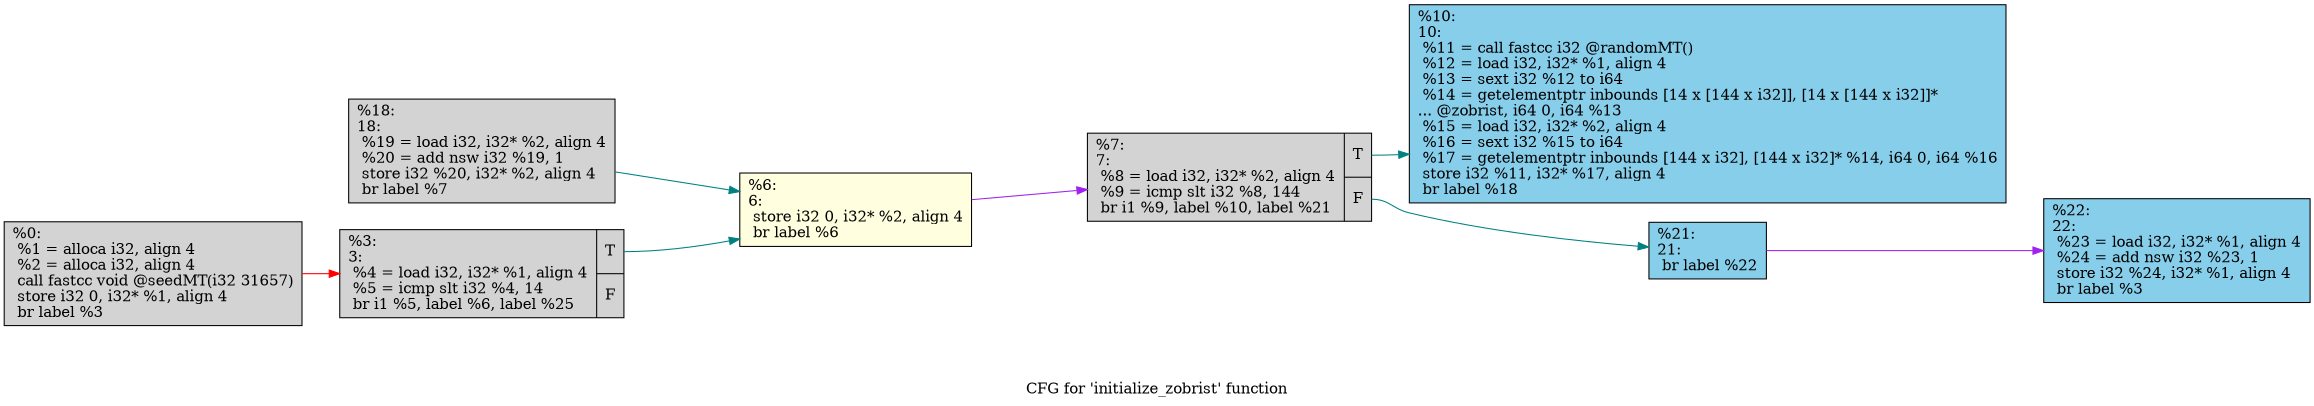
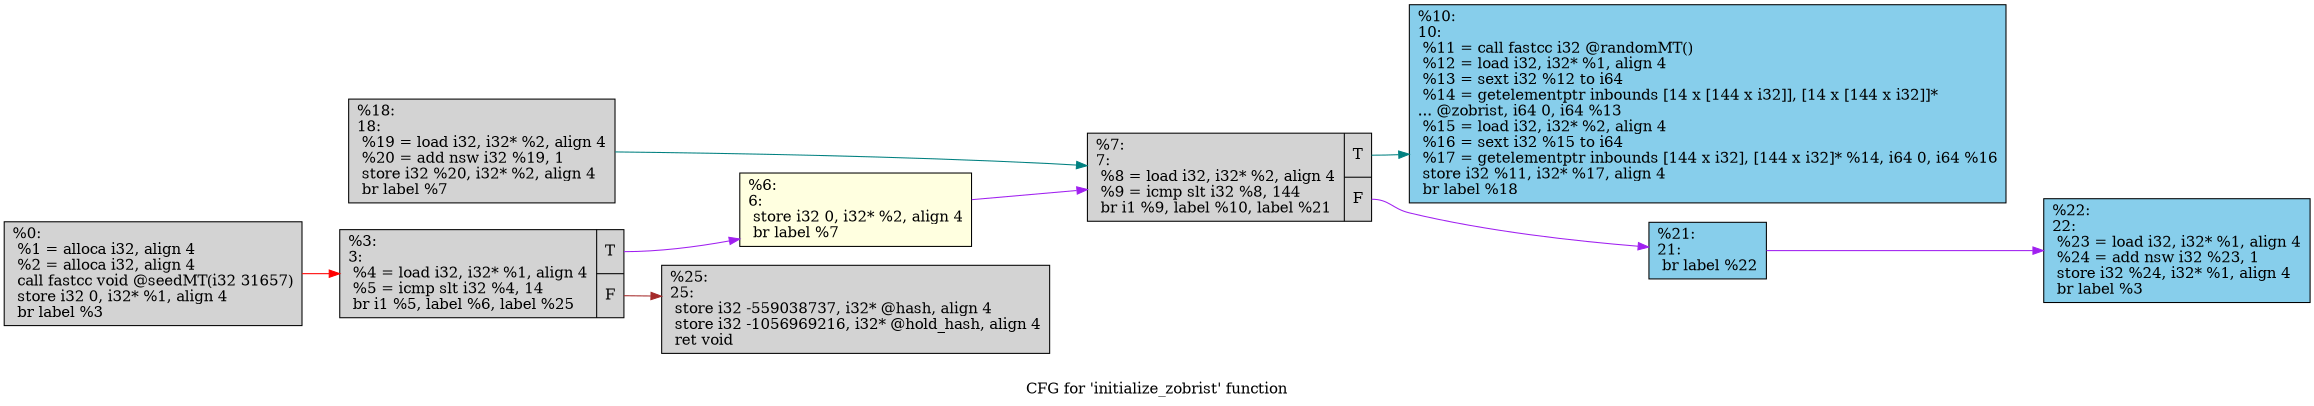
(672, 181) -> (846, 156)
(1503, 231) -> (1503, 231)
(794, 233) -> (794, 233)
(677, 249) -> (677, 249)
none -> (856, 309)
